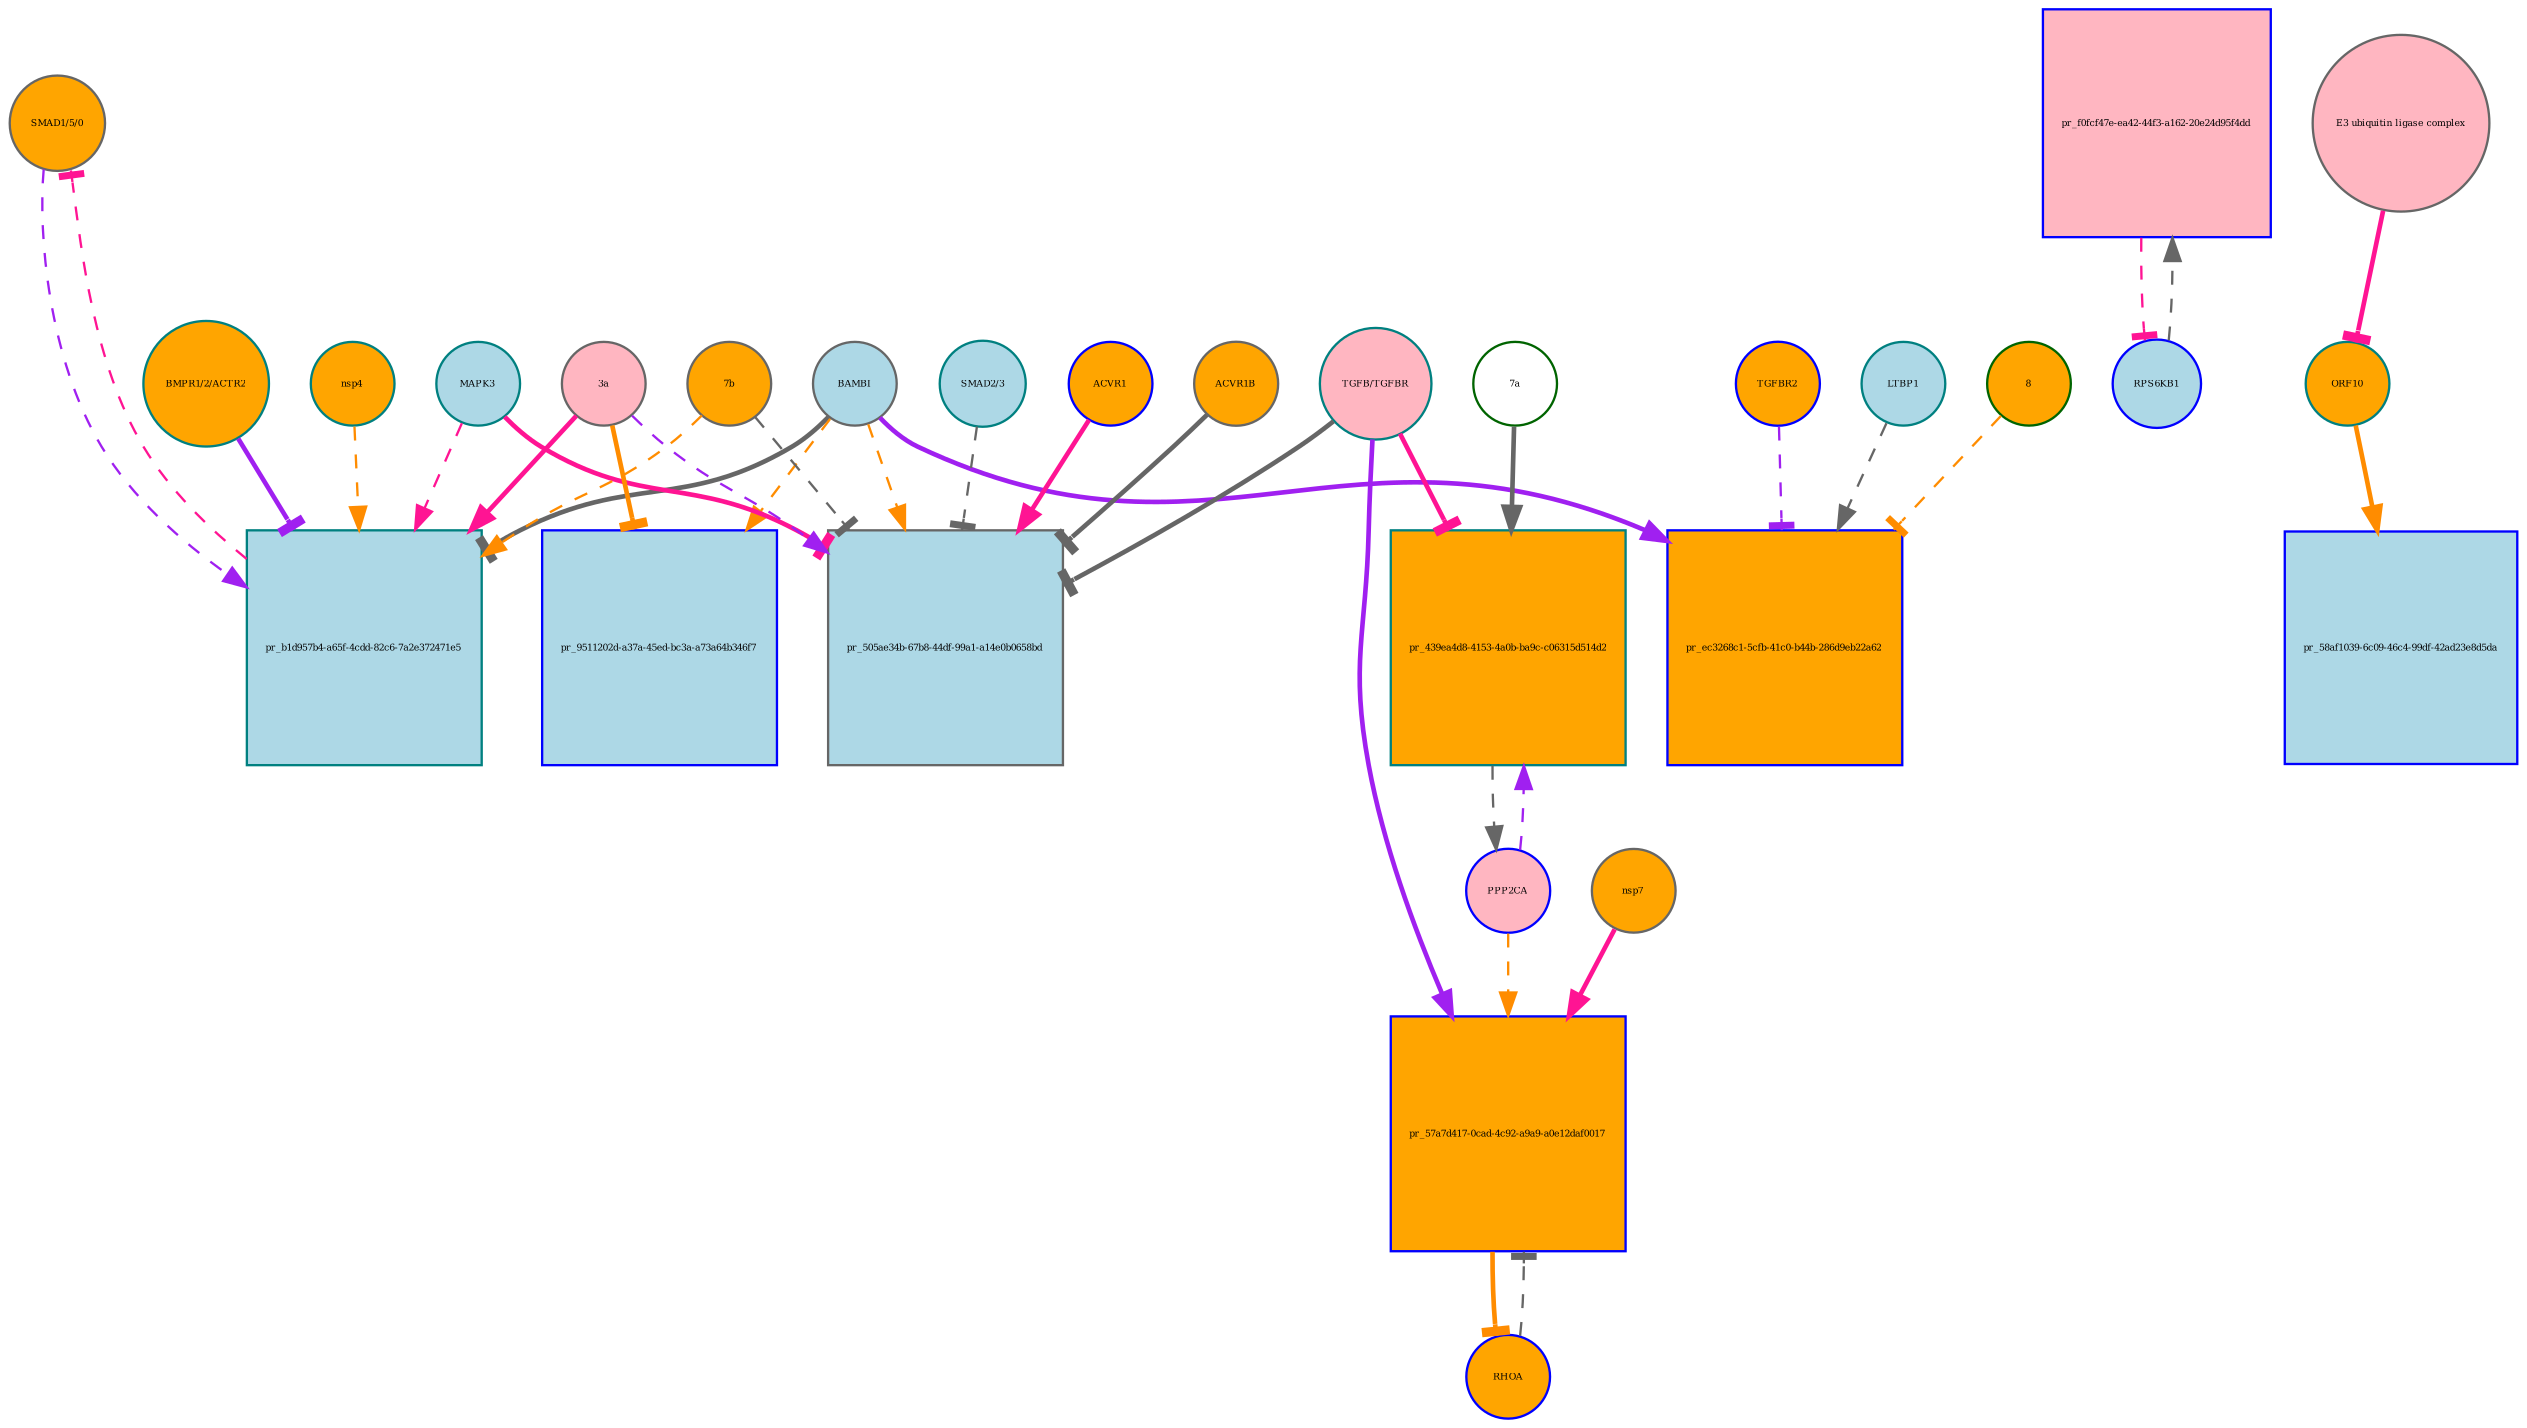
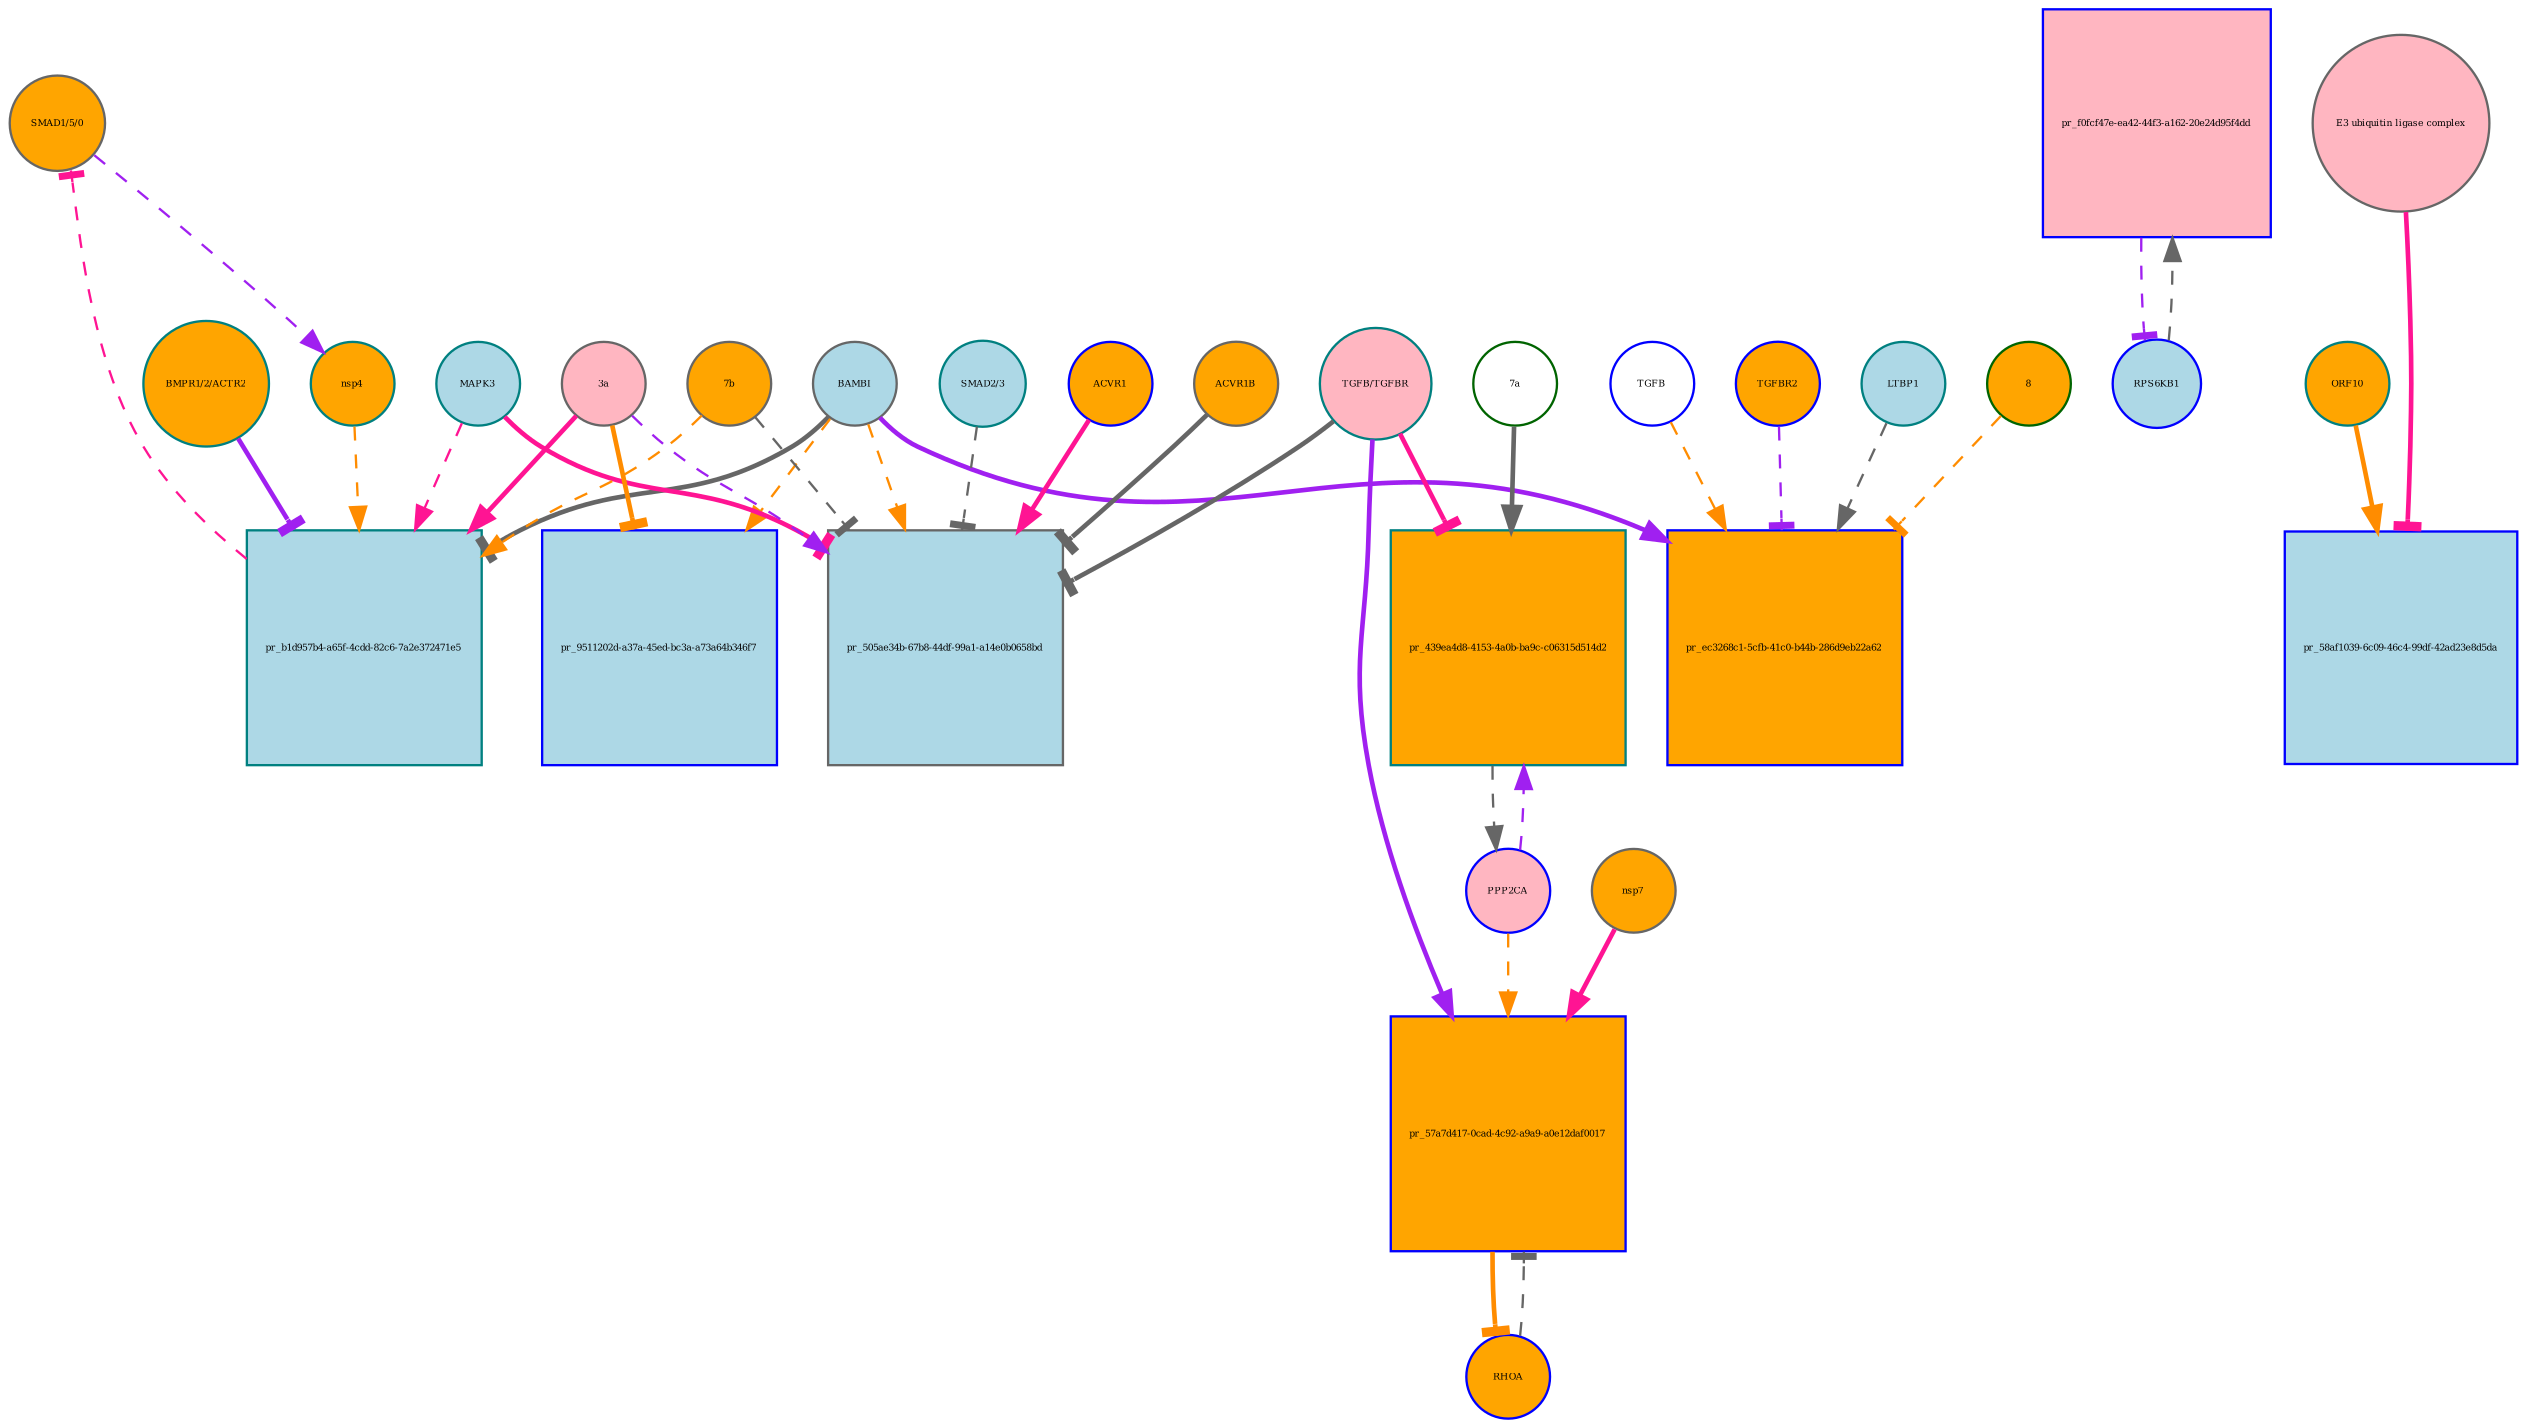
(2371, 271) -> (2411, 366)
(2142, 283) -> (2142, 283)
none -> (1652, 384)
(78, 399) -> (201, 244)
